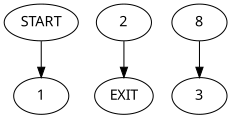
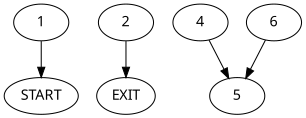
(199, 22) -> (200, 22)
none -> (274, 22)
(41, 54) -> (41, 54)
(199, 96) -> (237, 96)
